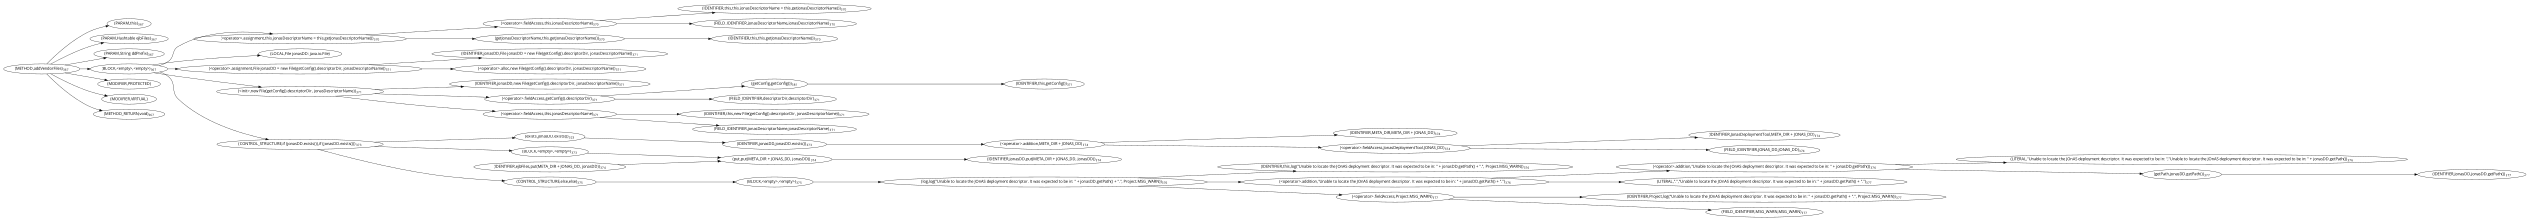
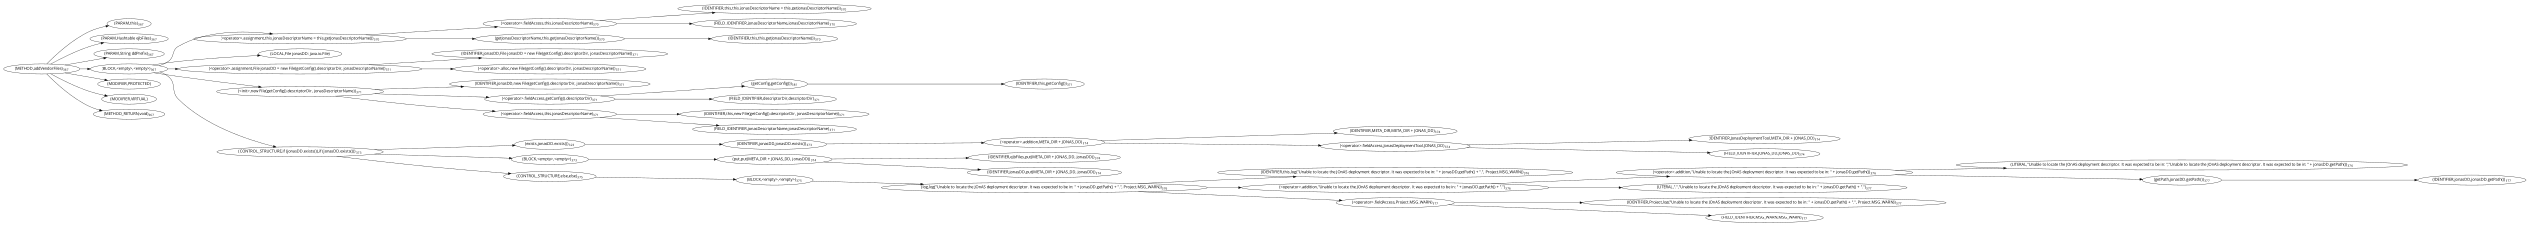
(668, 163) -> (899, 159)
